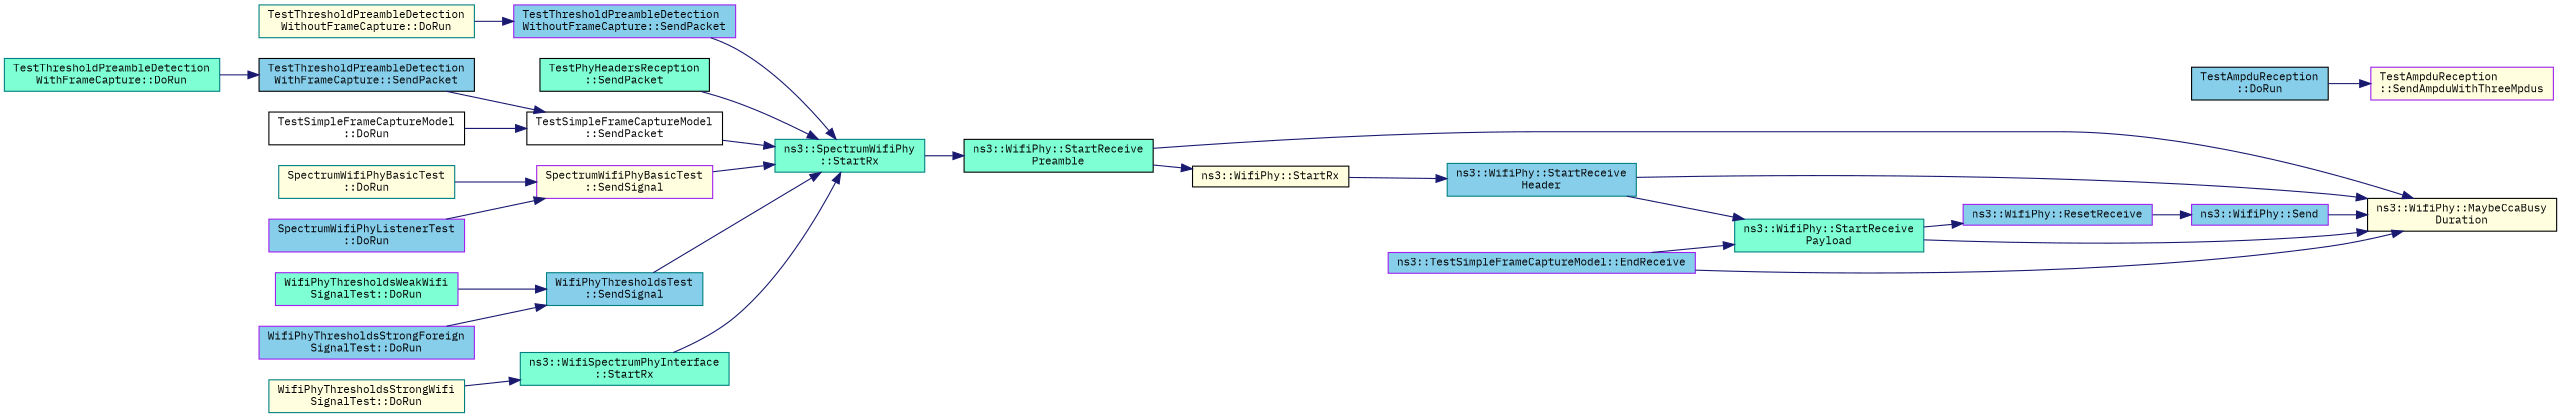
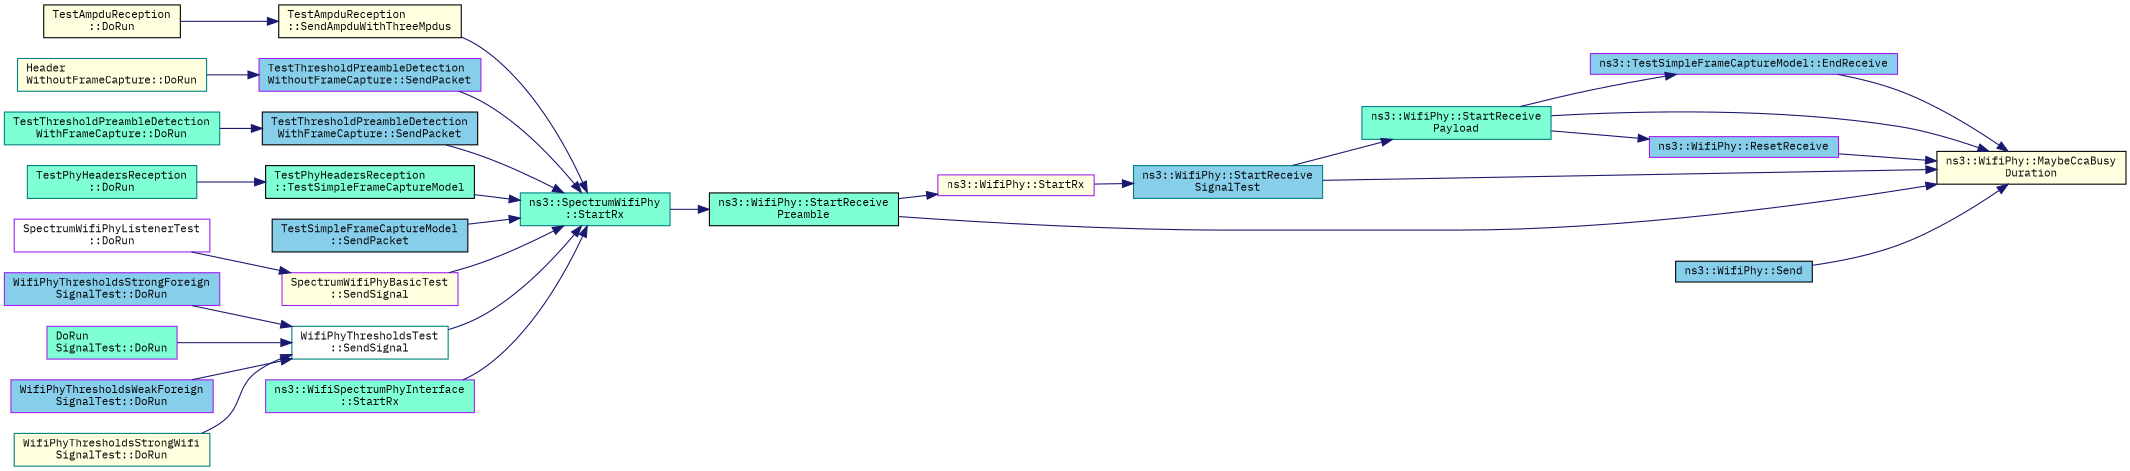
(367, 21) -> (112, 75)
(625, 75) -> (370, 182)
(2260, 84) -> (112, 21)
(2462, 84) -> (370, 21)
none -> (534, 99)
(490, 101) -> (501, 163)
(367, 128) -> none
(625, 128) -> (370, 236)
(1271, 177) -> (1016, 185)
(1542, 180) -> (1228, 182)
none -> (112, 182)
(367, 182) -> none
(2166, 215) -> (1882, 157)
(2260, 215) -> (1744, 272)
(367, 236) -> (112, 236)
(1687, 249) -> (1592, 90)
(367, 289) -> (112, 343)
(625, 289) -> (370, 343)
(625, 369) -> (370, 396)
(487, 384) -> (240, 395)
none -> (112, 396)
